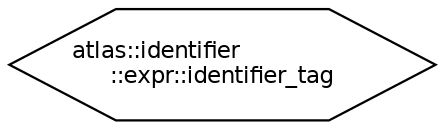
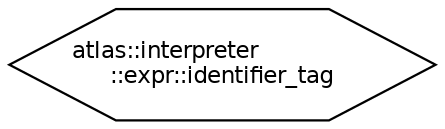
(222, 65) -> (222, 65)
